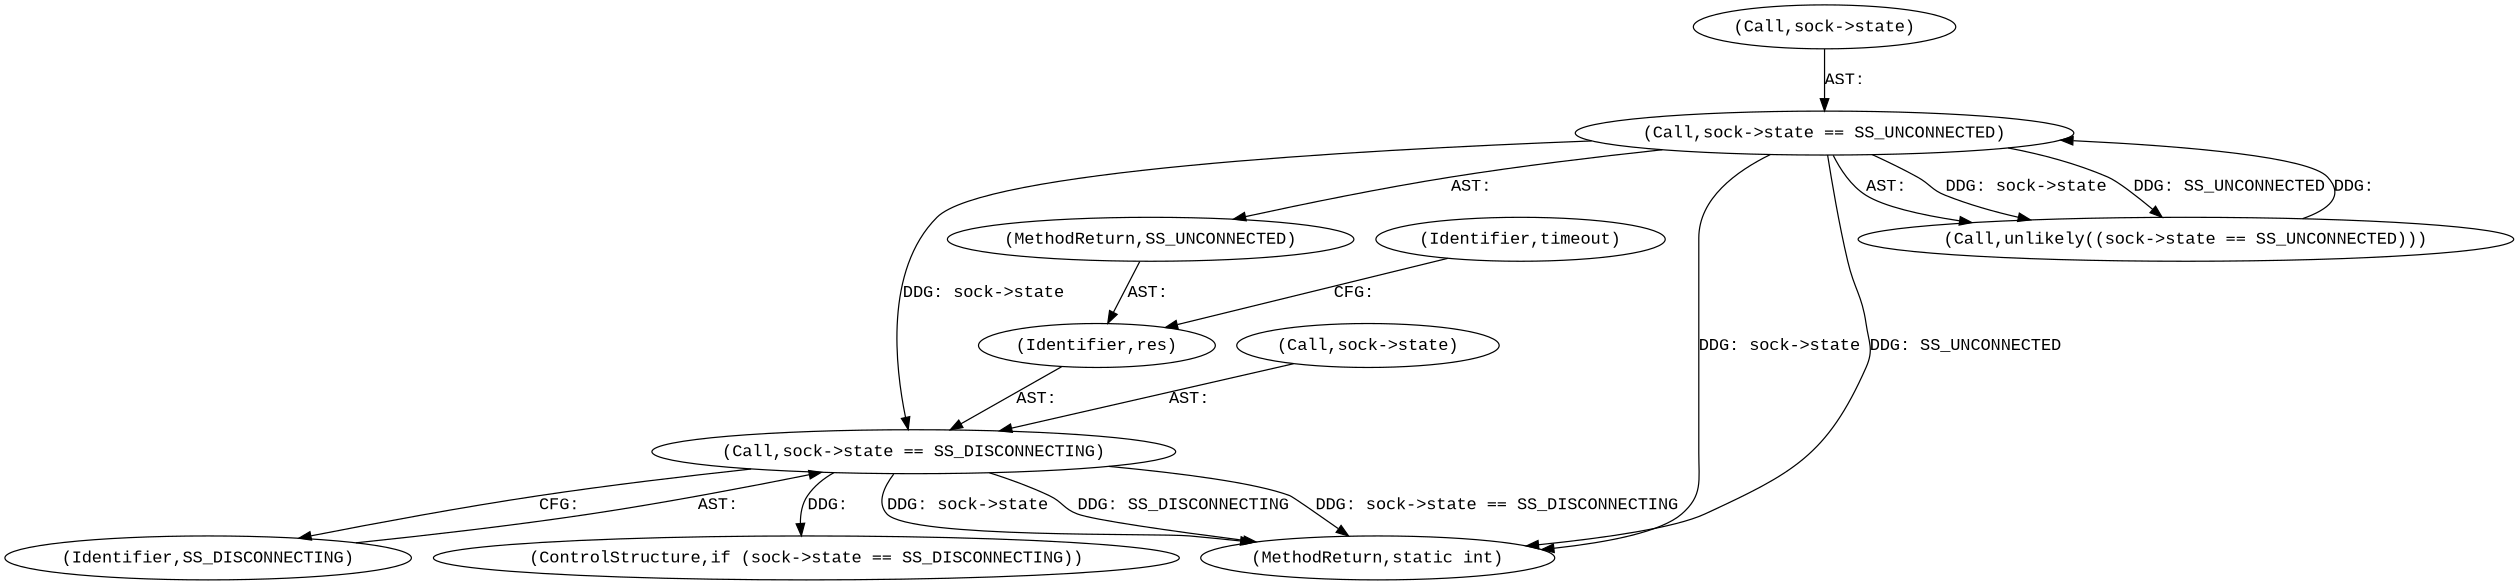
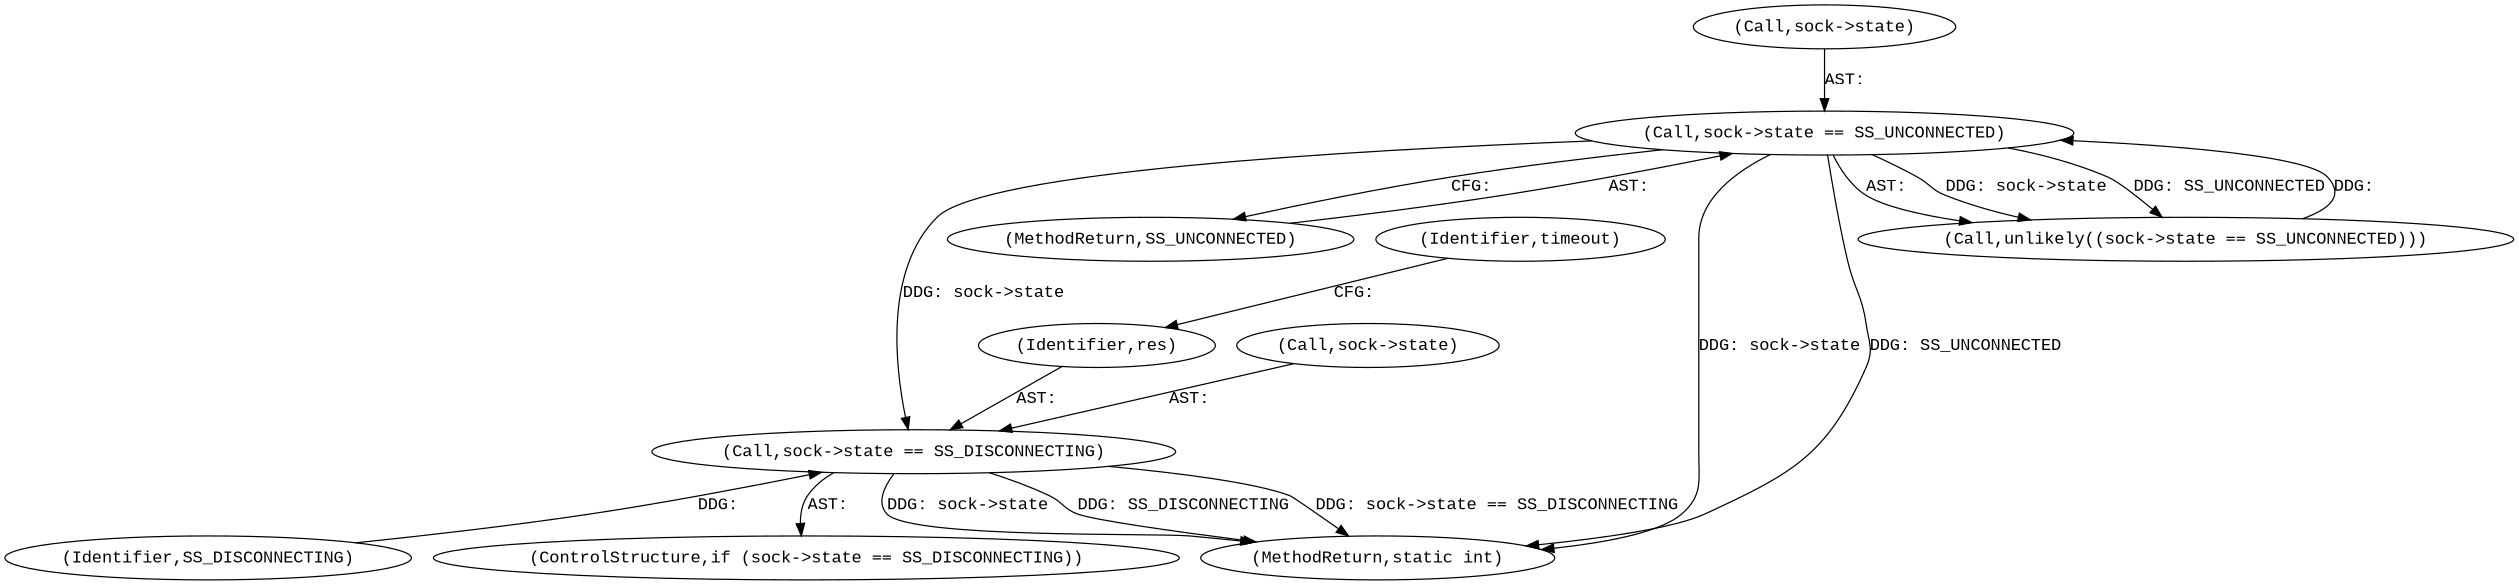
(1477, 186) -> (1477, 186)
(1127, 287) -> (1506, 195)
(530, 497) -> none
(723, 505) -> (723, 505)
(833, 505) -> (833, 505)
